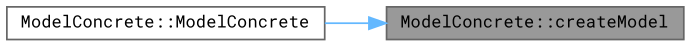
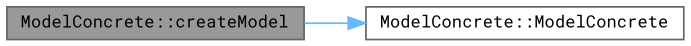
(347, 23) -> (326, 23)
